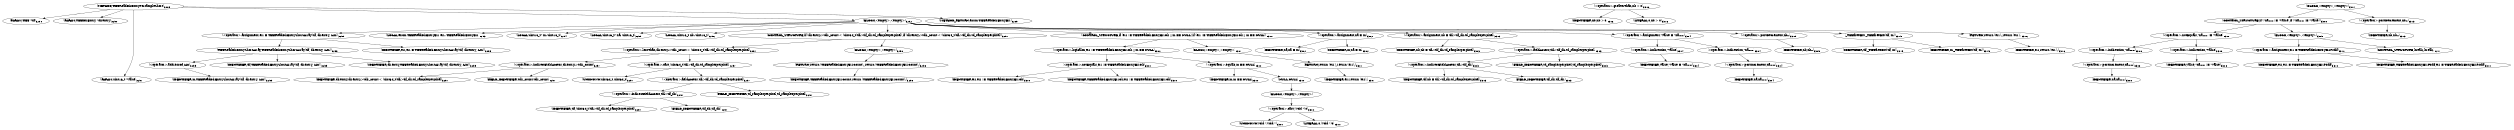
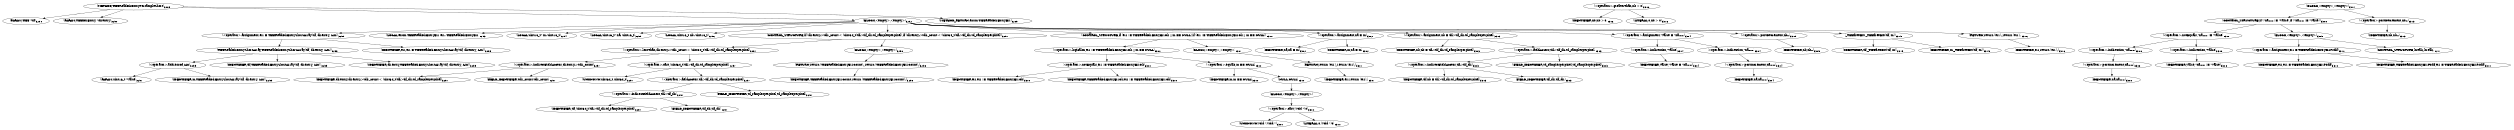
(134, 43) -> (148, 72)
